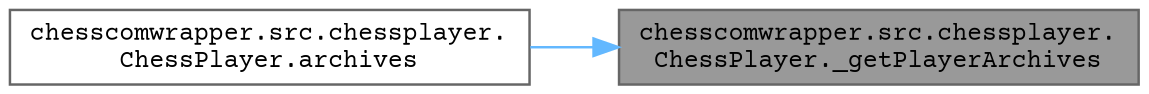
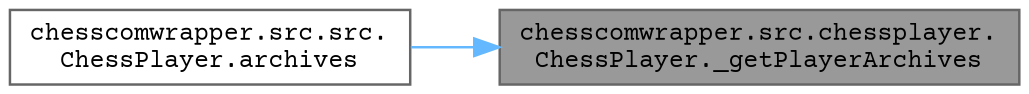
(270, 47) -> (210, 47)
